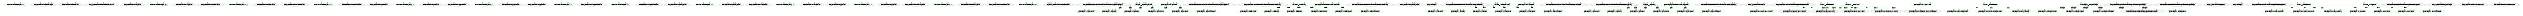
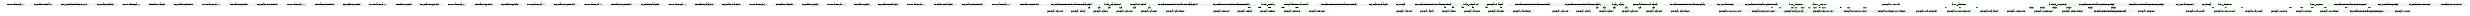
(43, 5) -> (43, 5)
(70, 5) -> none
(1059, 5) -> (1029, 5)
(2333, 6) -> (2340, 8)
(1370, 11) -> none
